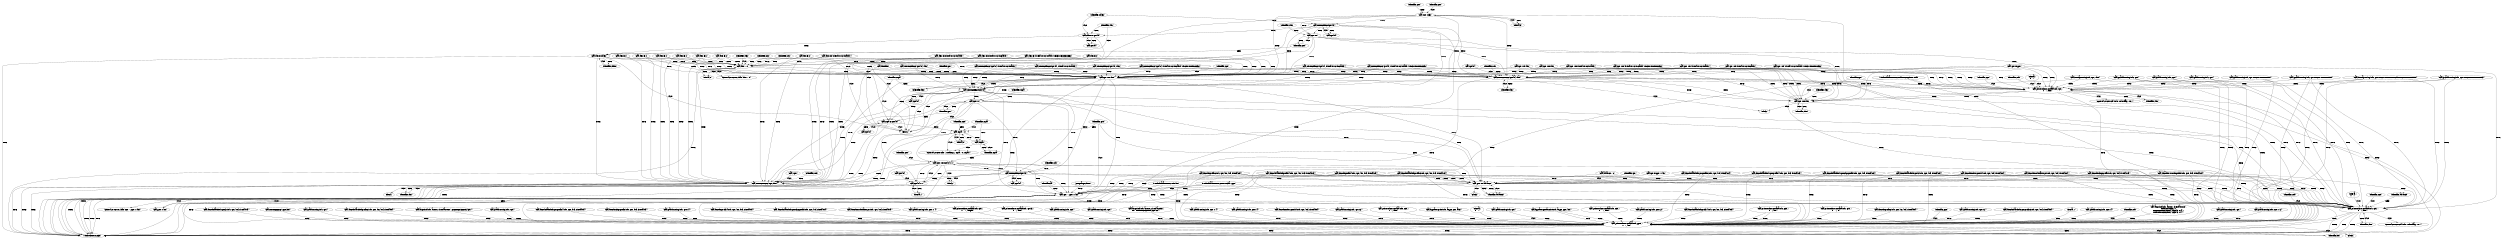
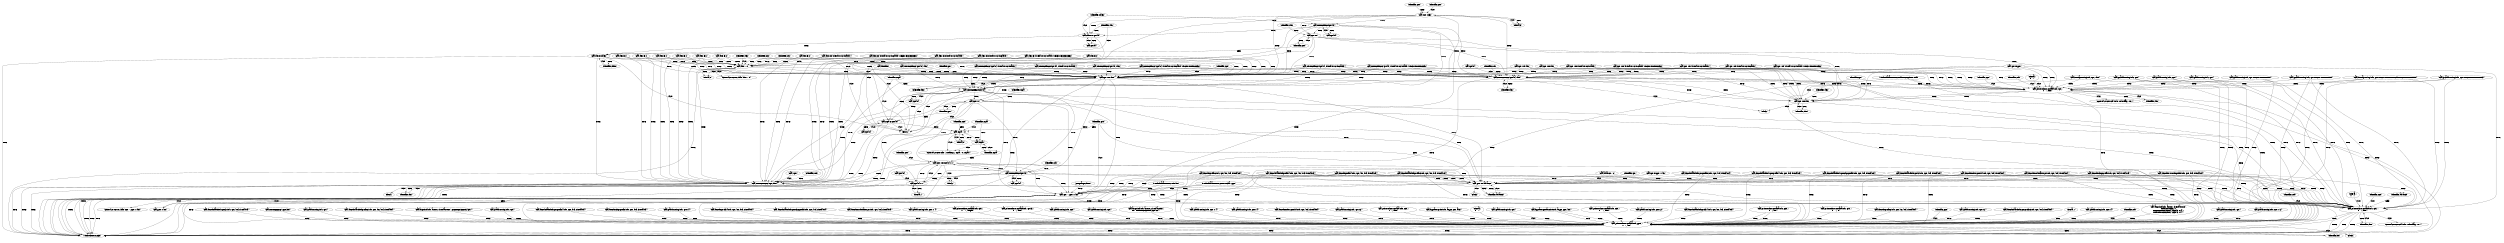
(1835, 23) -> (1248, 17)
none -> (893, 56)
(1047, 184) -> none
